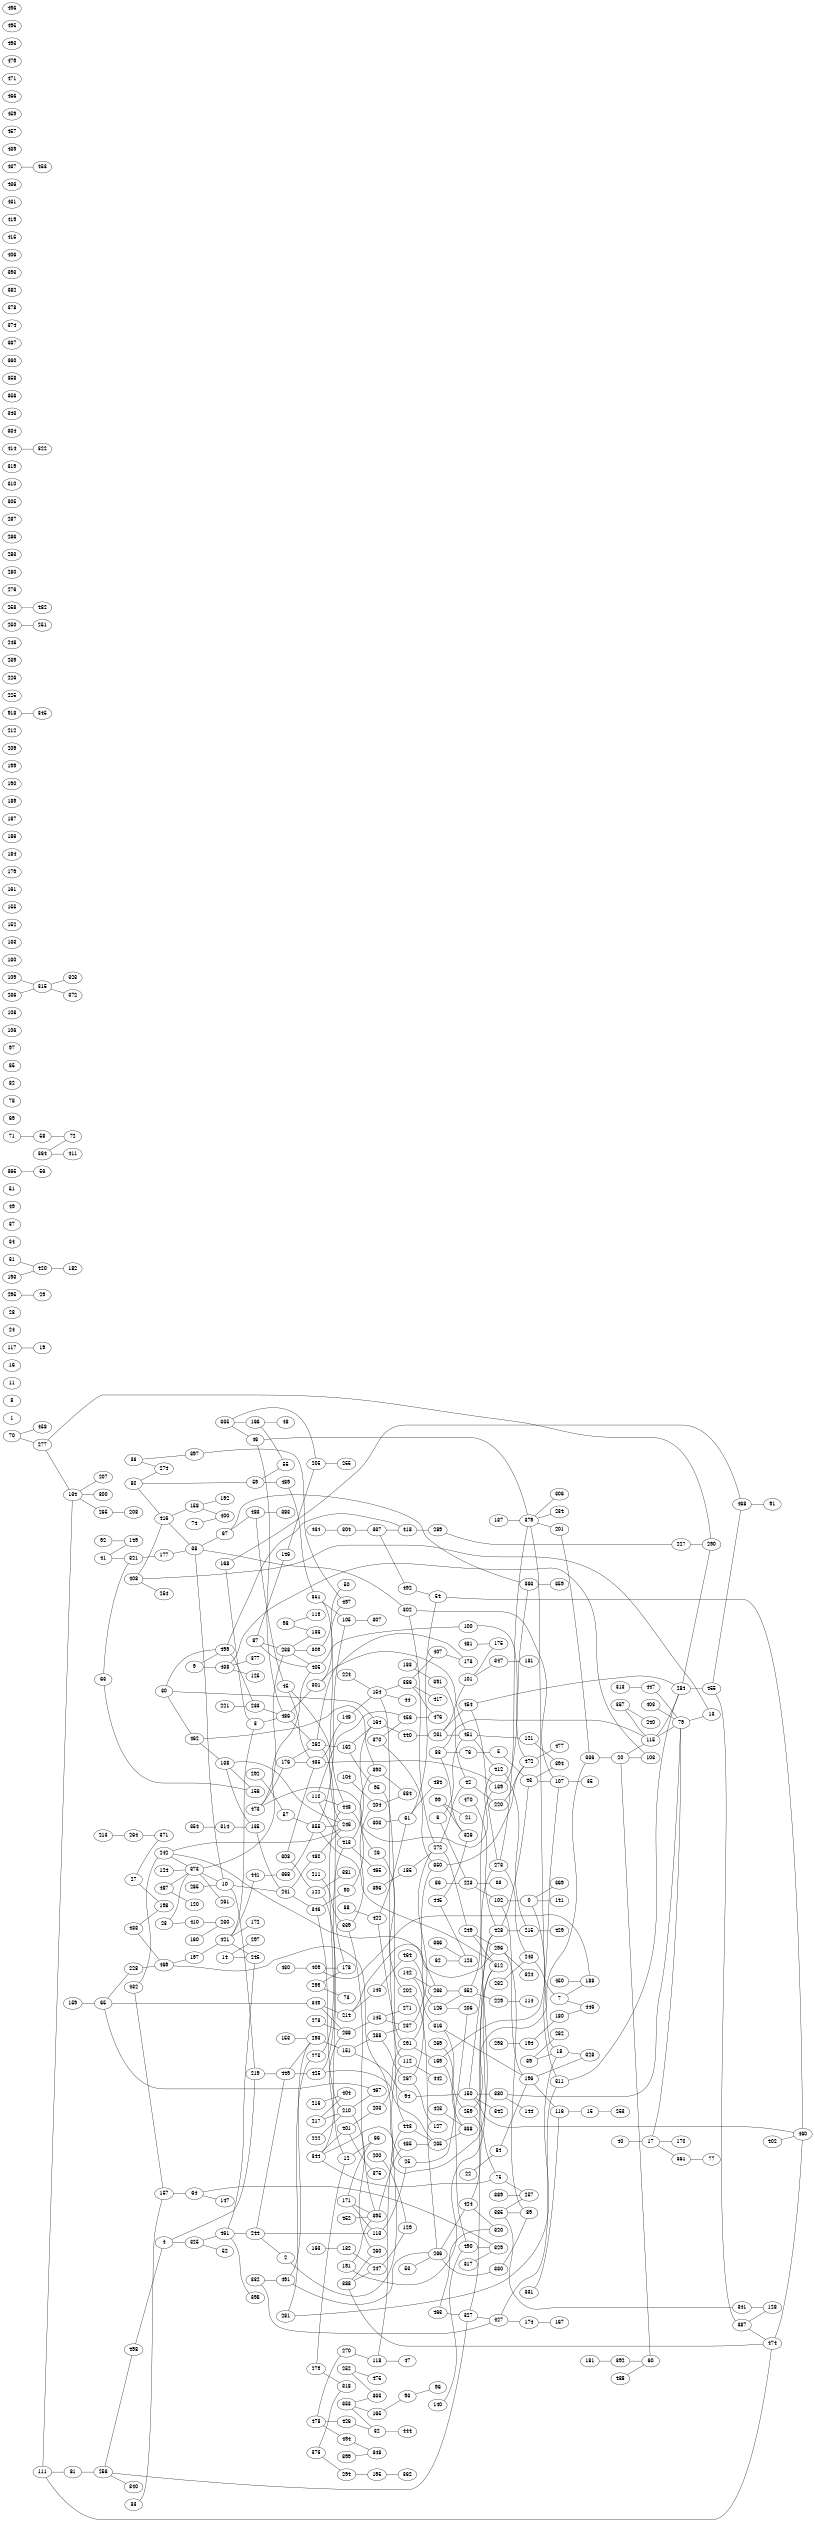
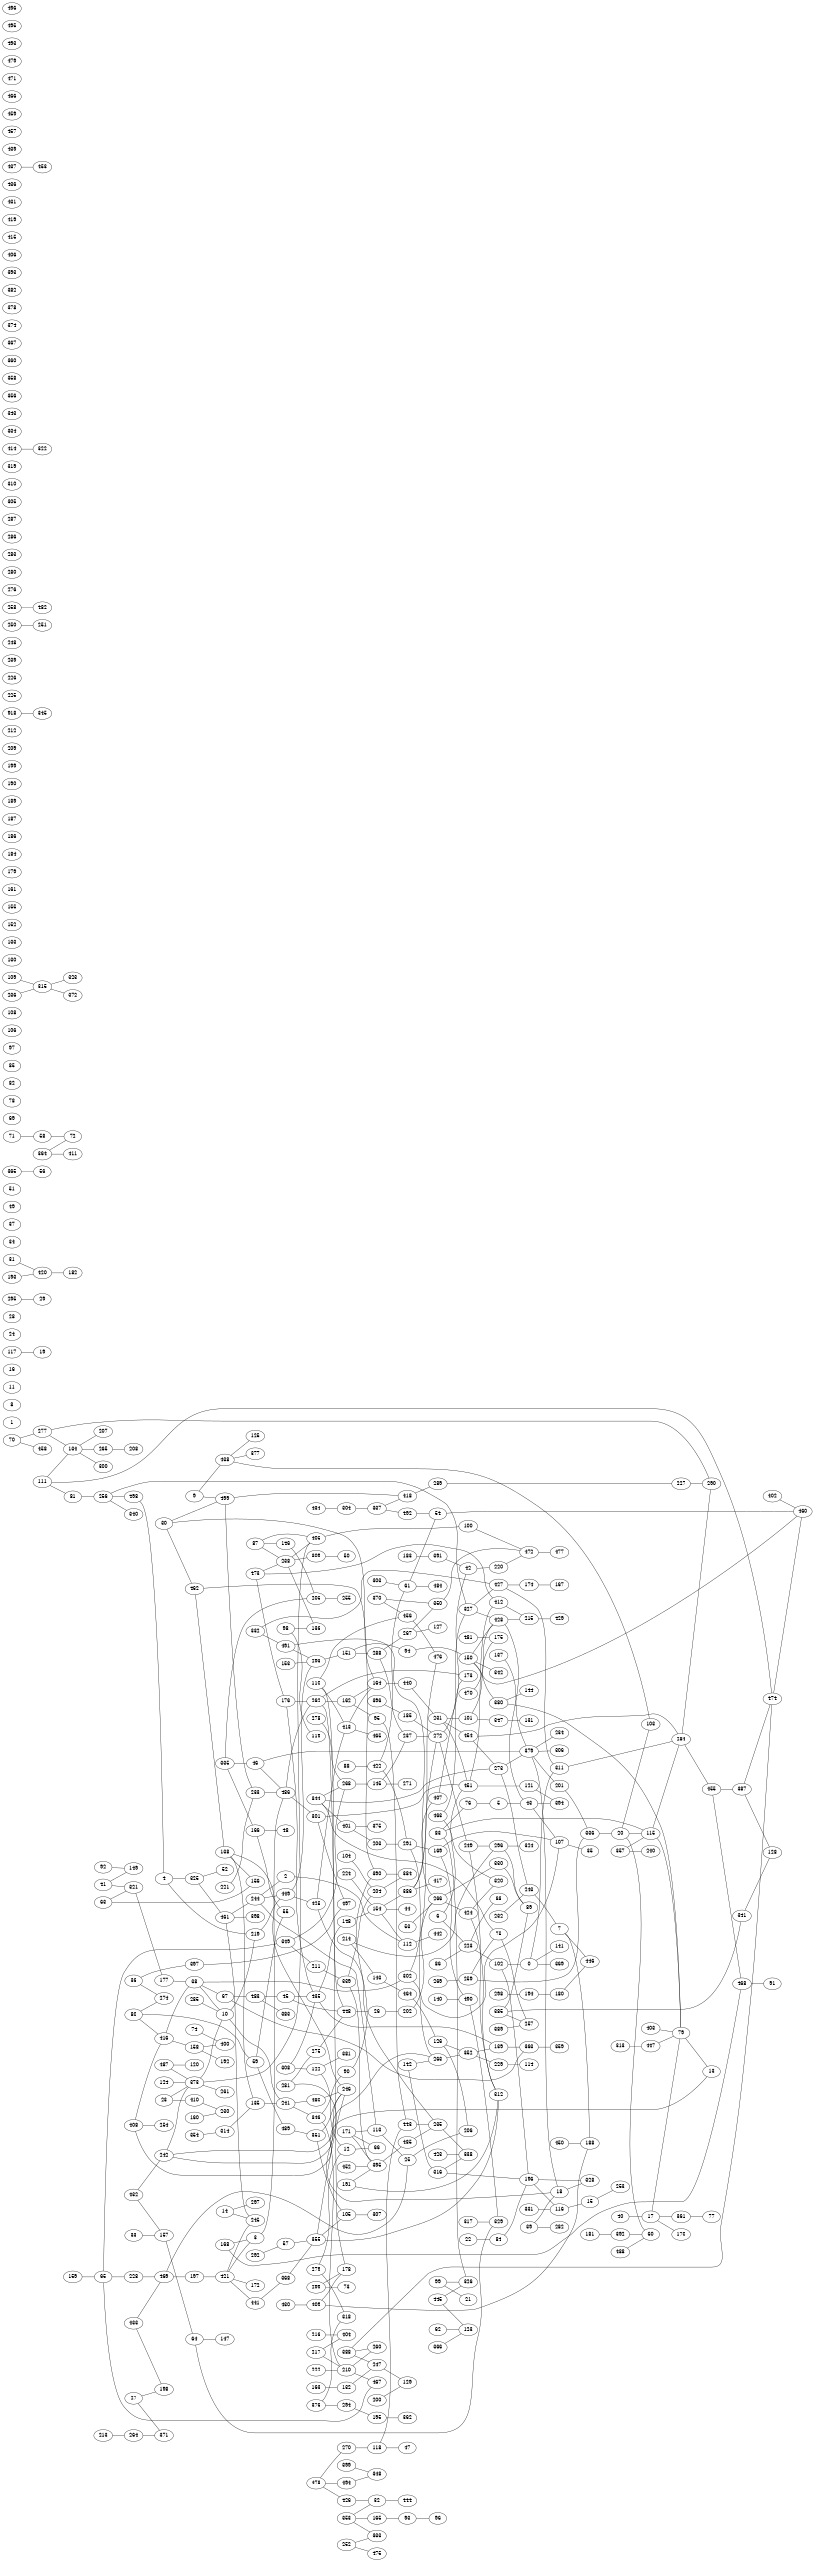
(330, 2009) -> (306, 1958)
